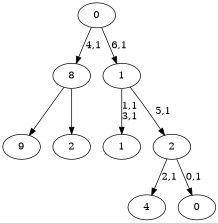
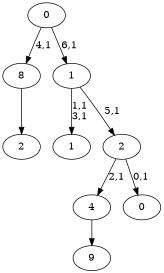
(49, 108) -> (92, 229)
